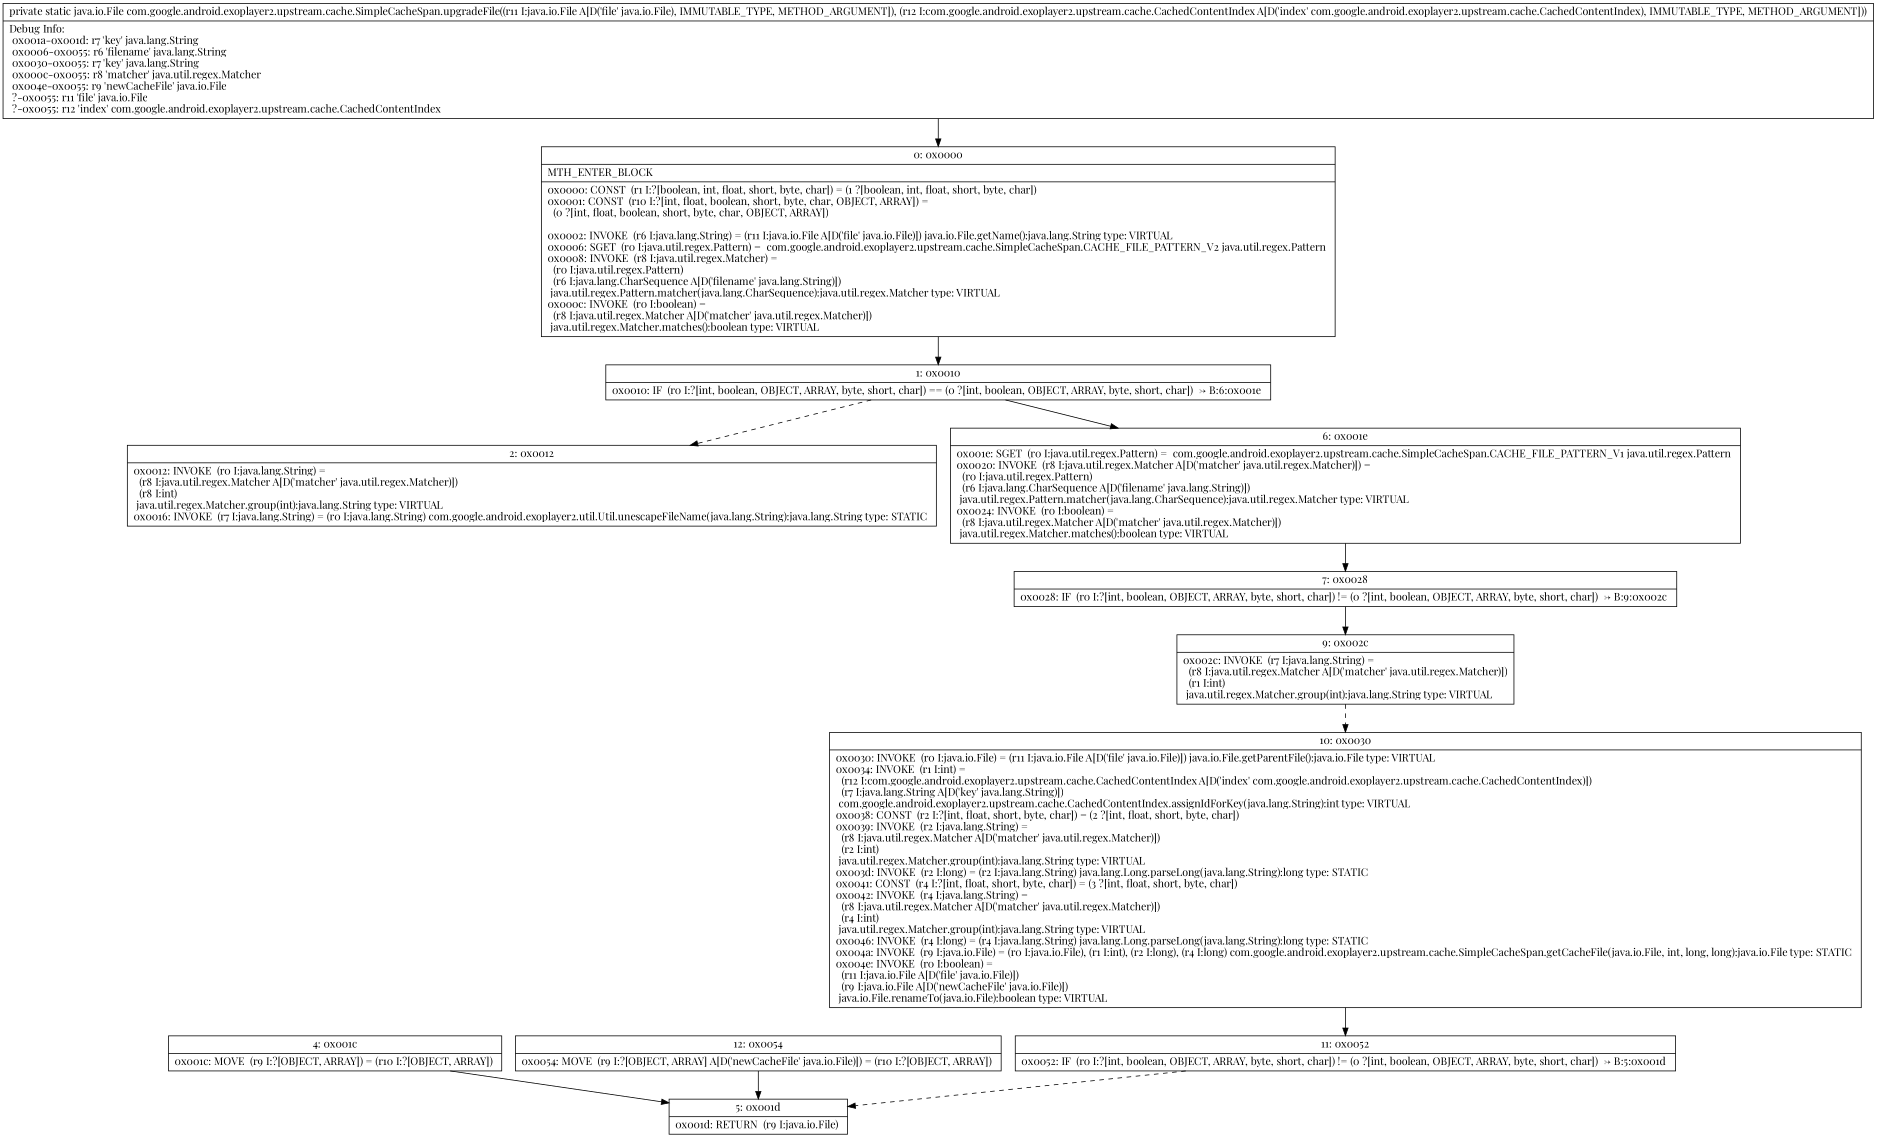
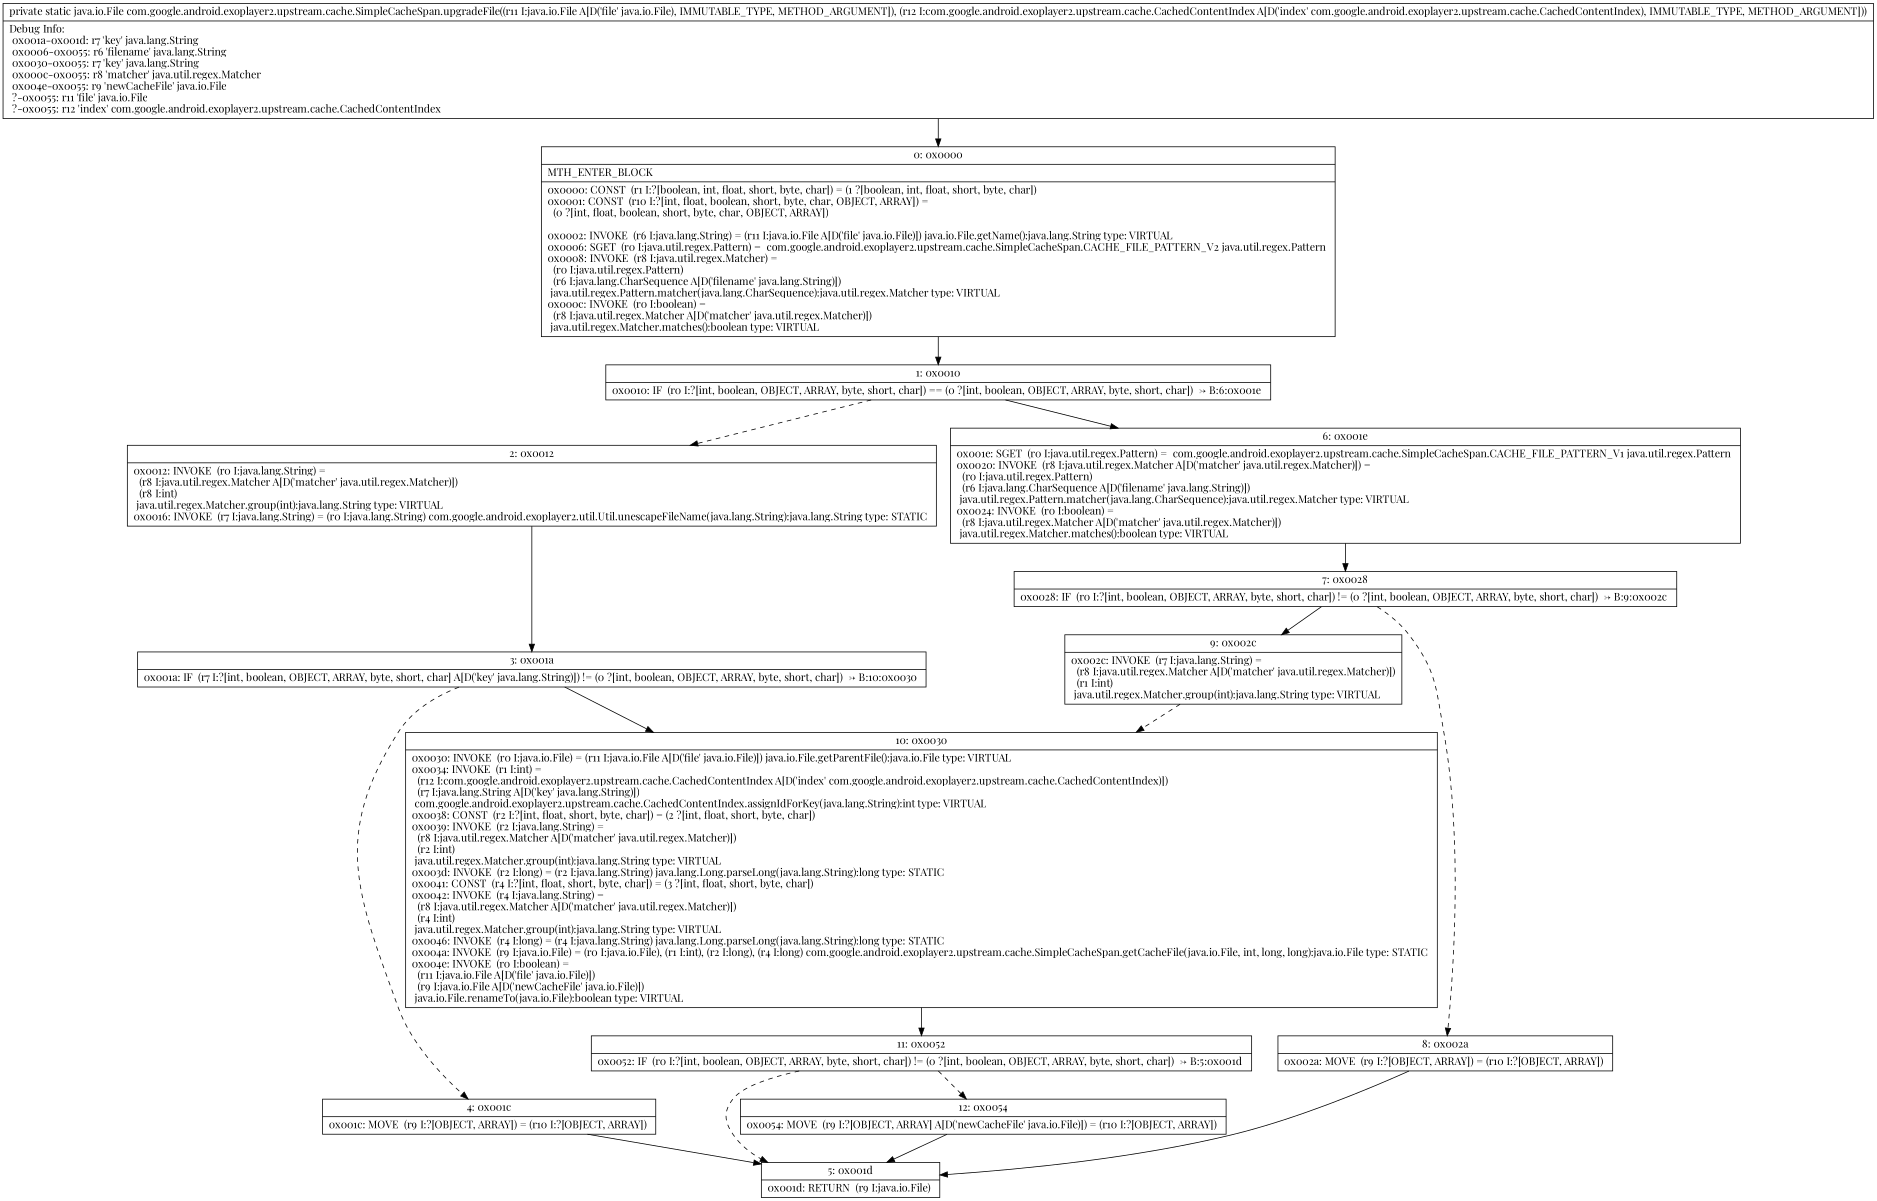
none -> (532, 669)
none -> (1445, 1053)
none -> (950, 1082)
